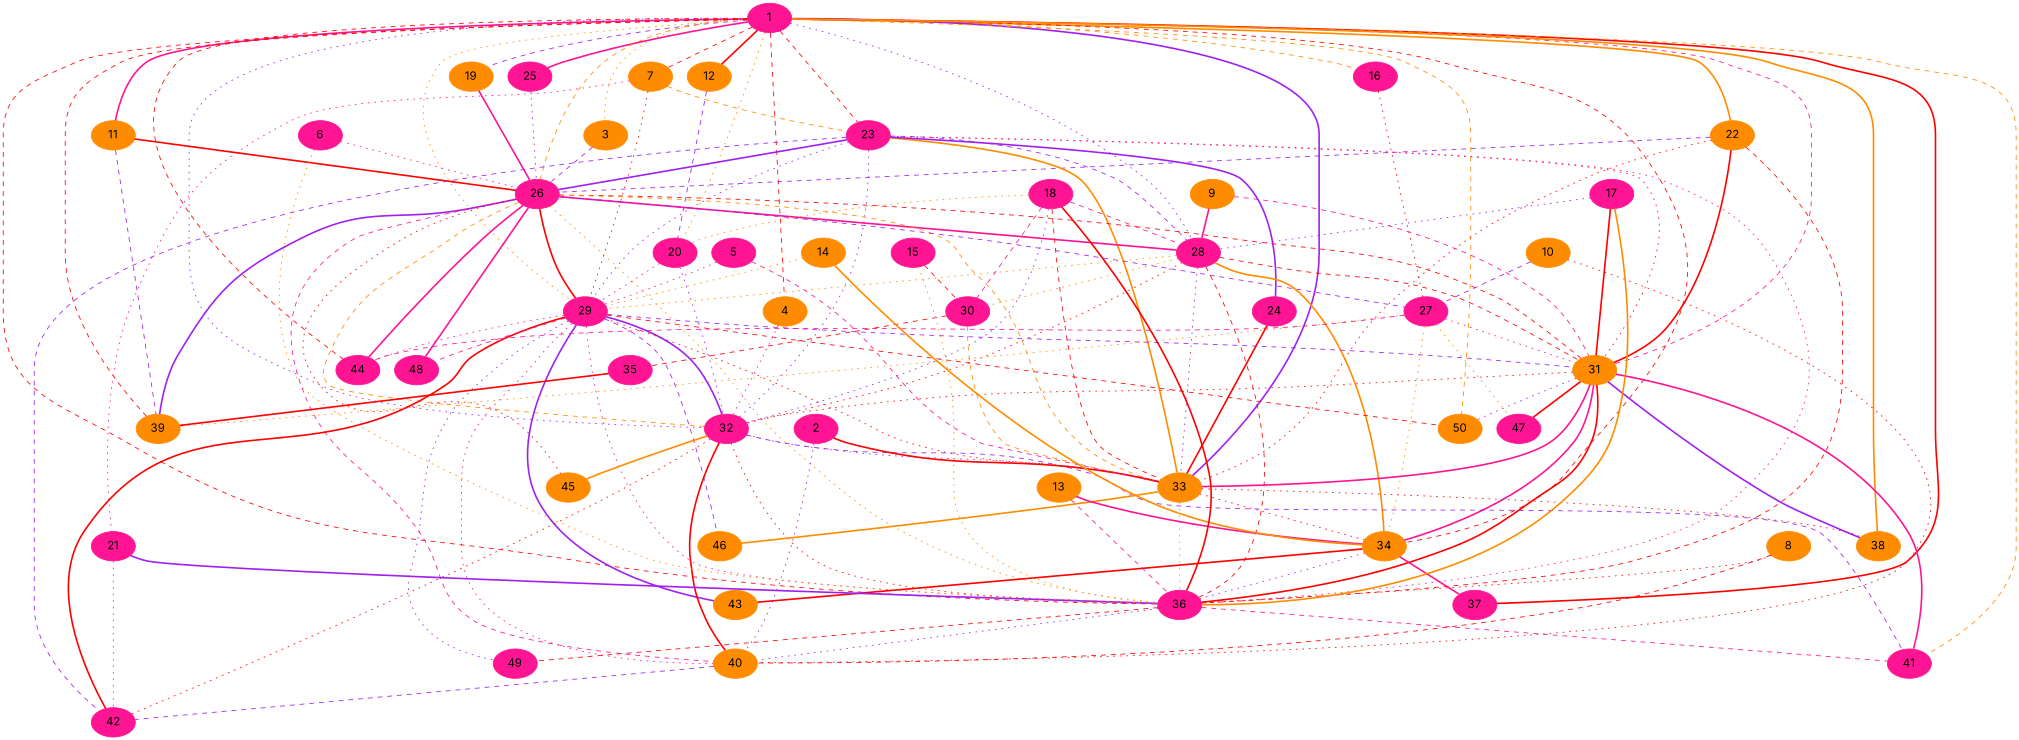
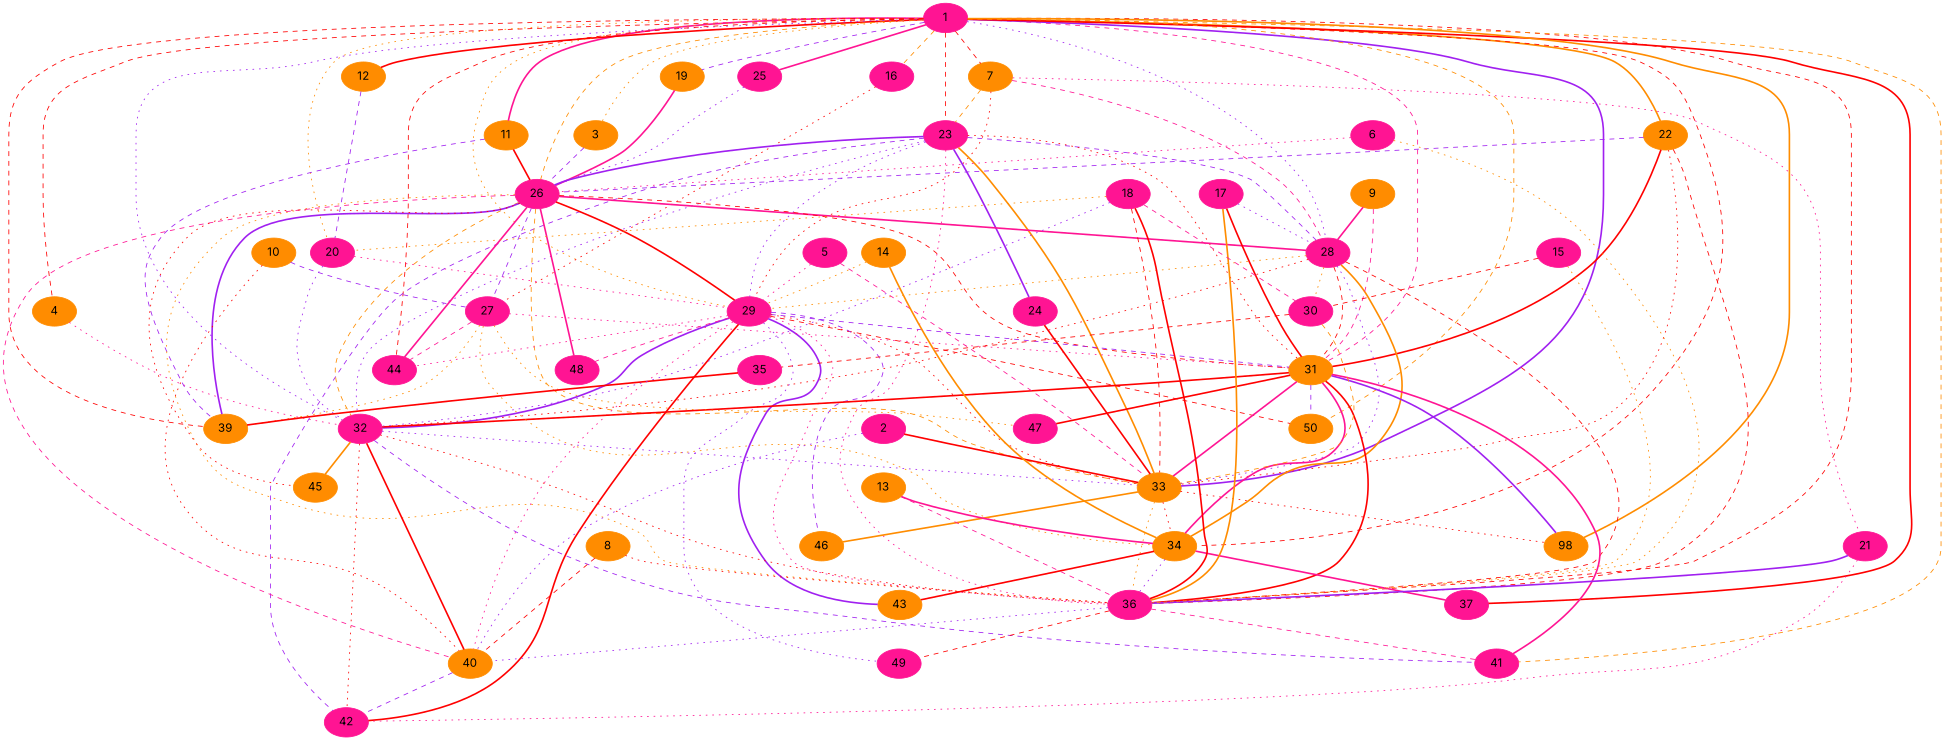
(1117, 219) -> (1185, 128)
(1138, 391) -> (790, 405)
(1526, 398) -> (1311, 400)
(1878, 546) -> (1566, 546)
